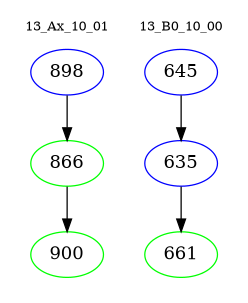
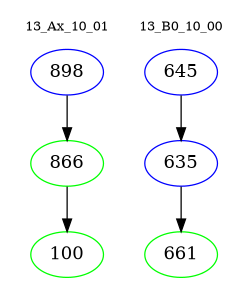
(67, 255) -> (67, 255)
